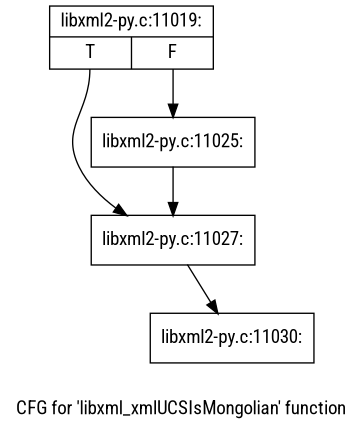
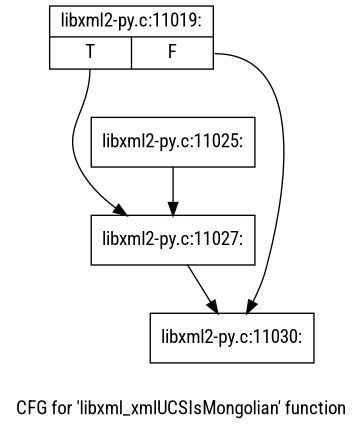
(173, 87) -> (283, 161)
